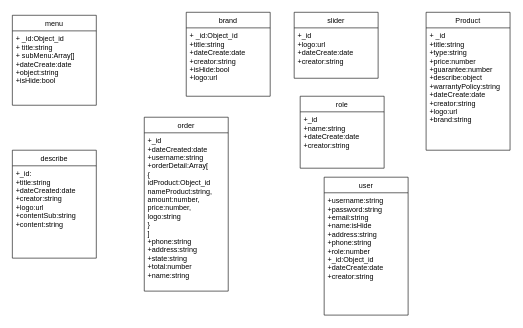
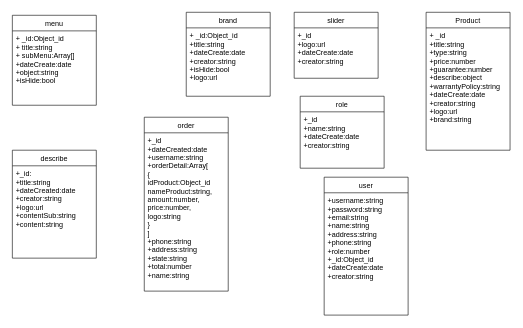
(358, 201) -> (358, 201)
